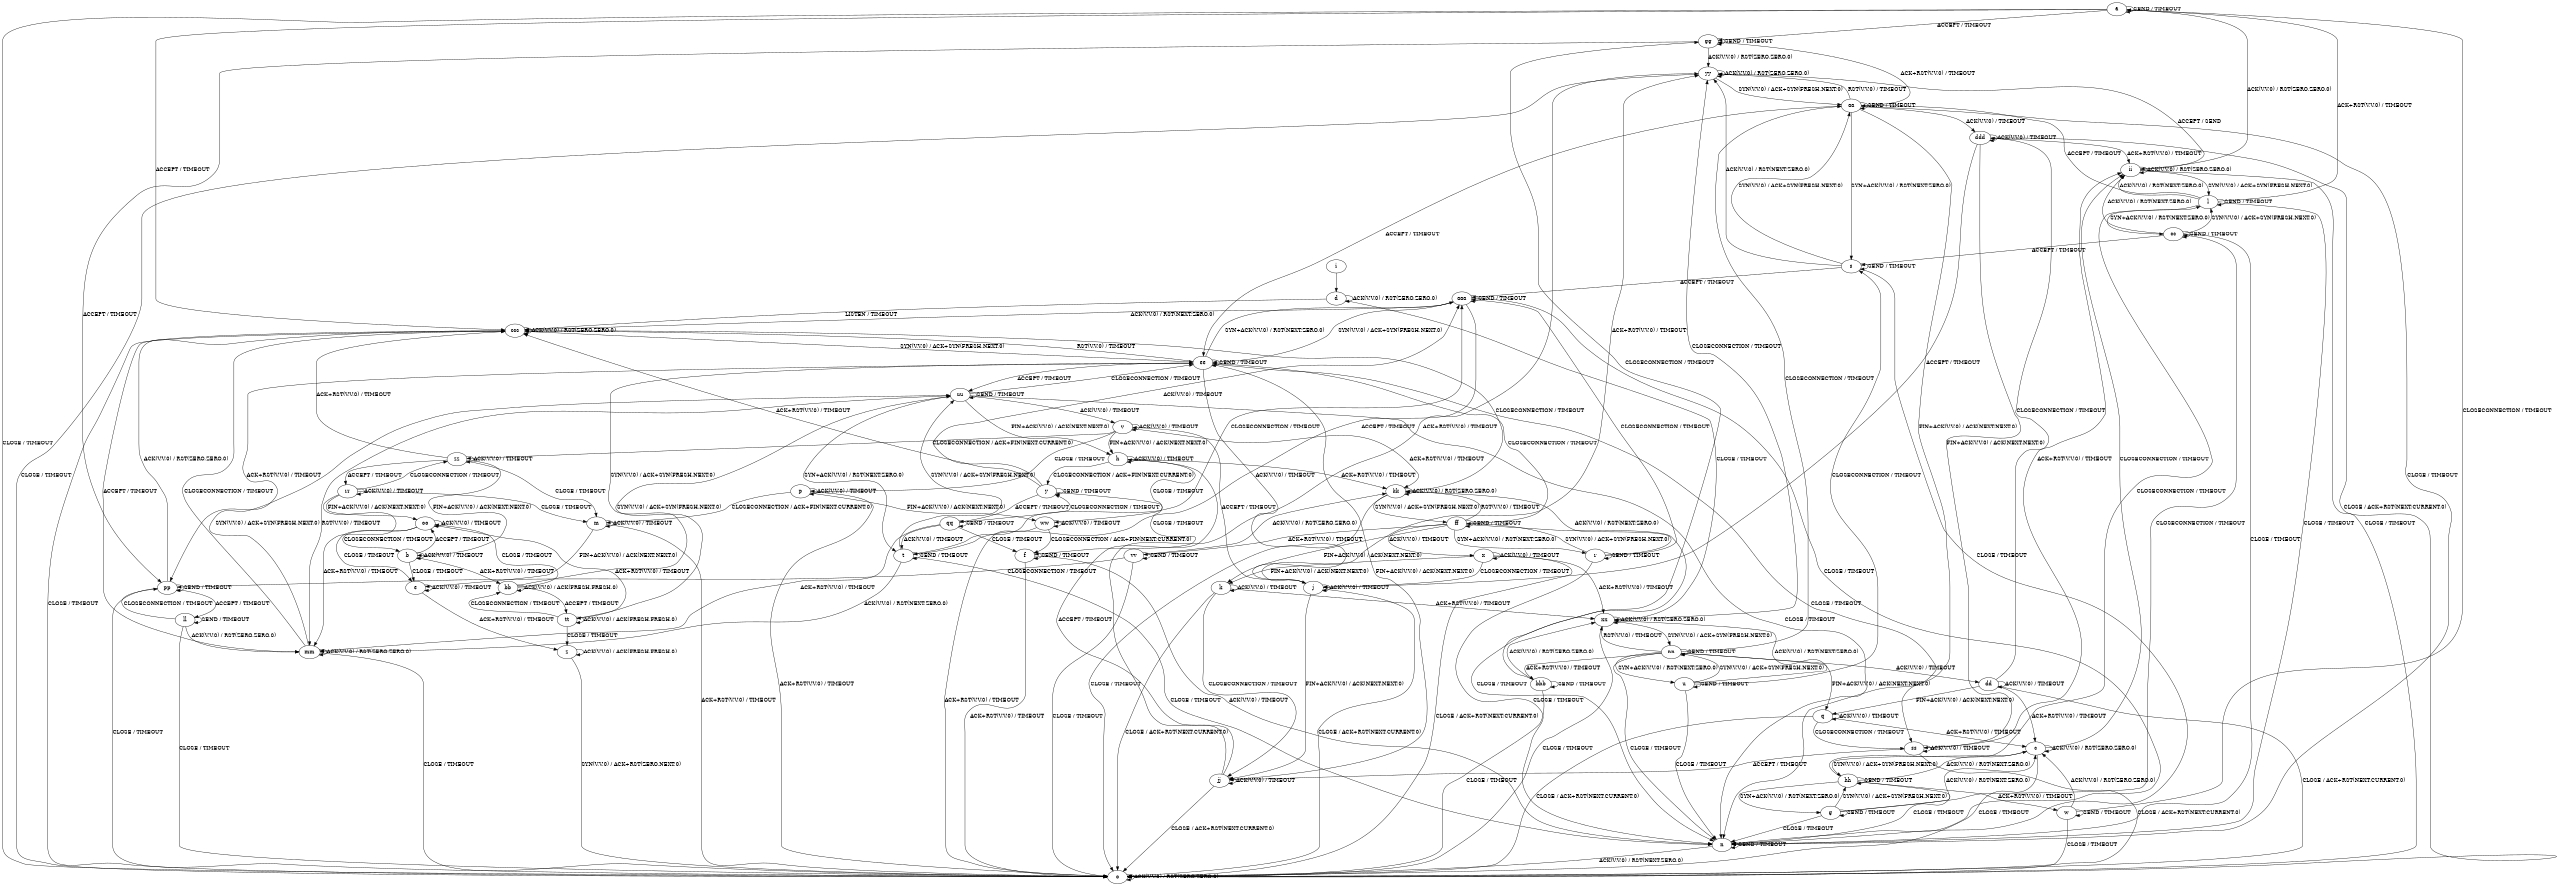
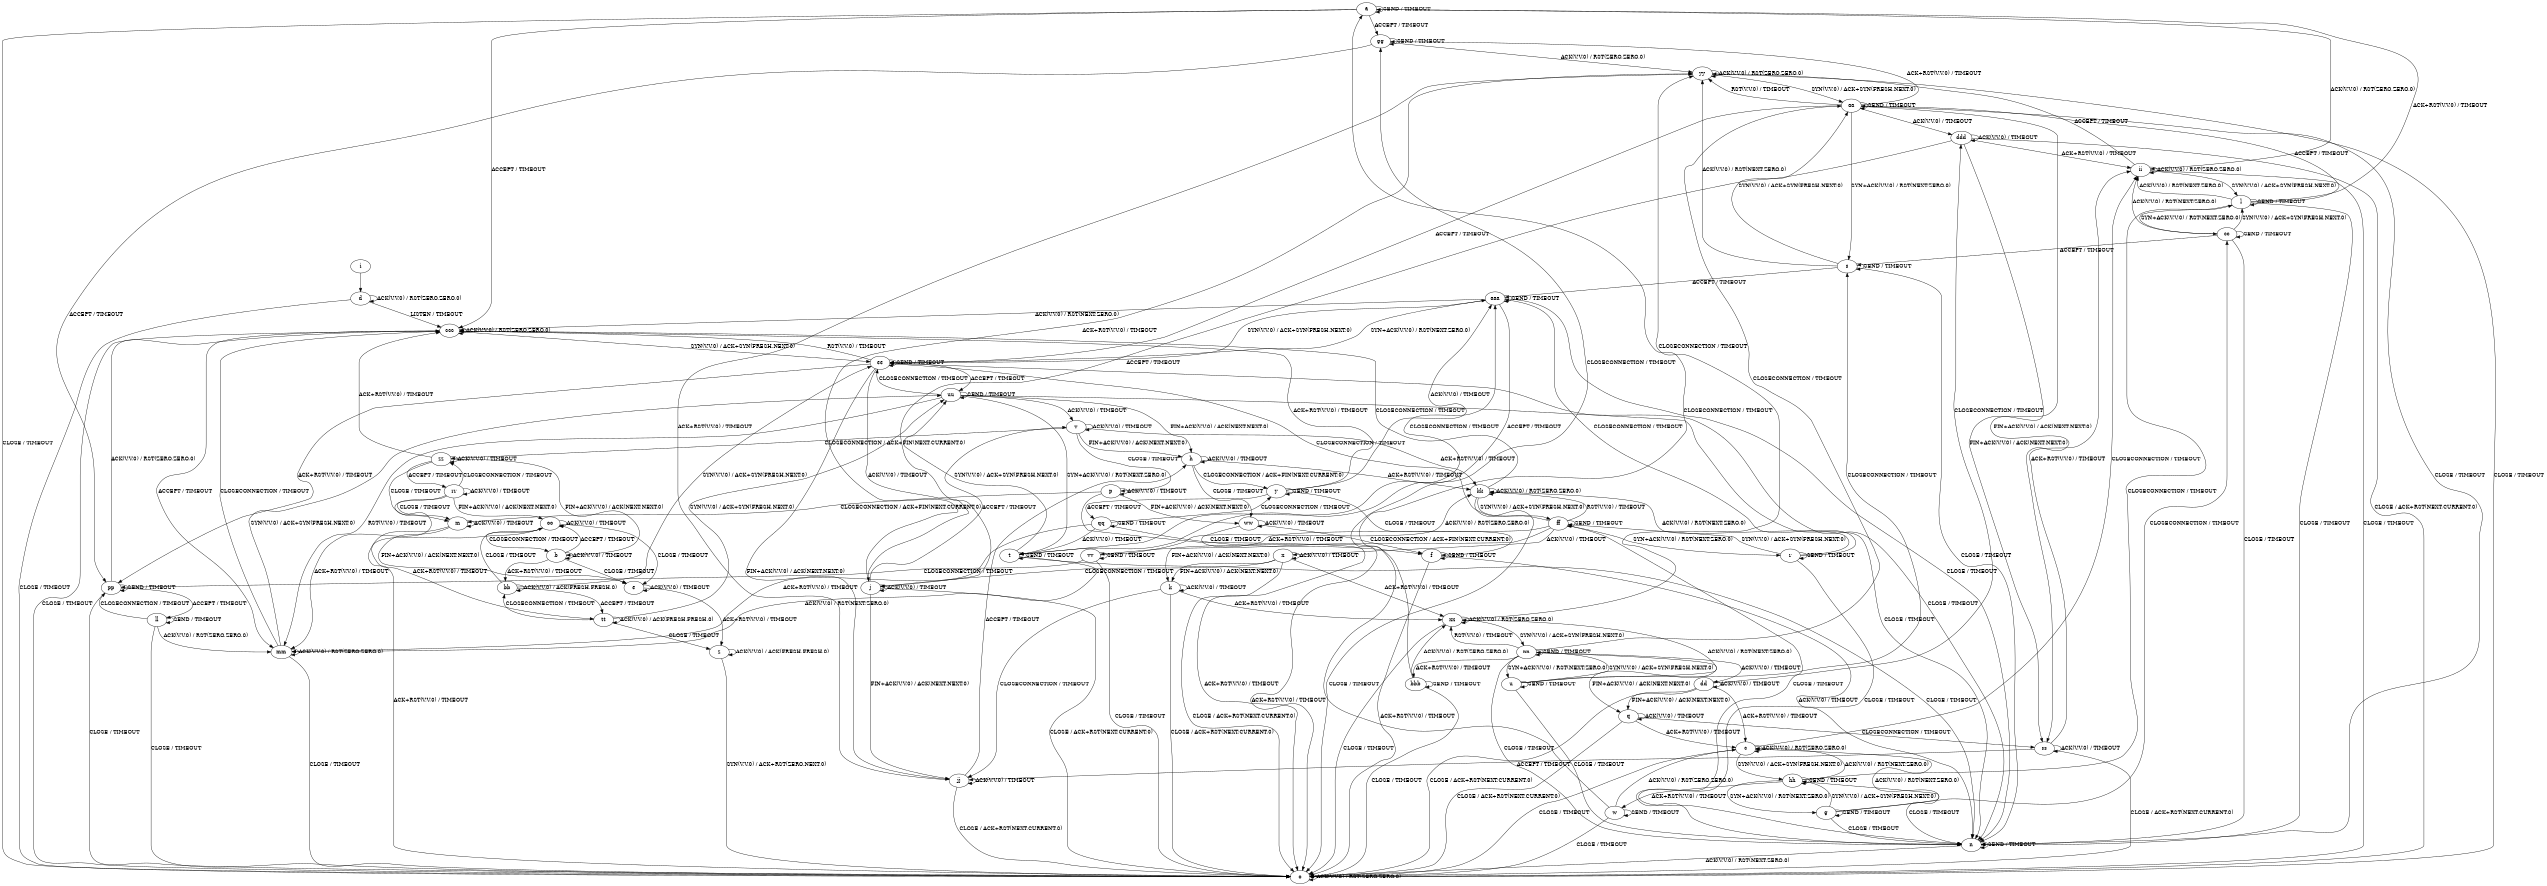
(2200, 122) -> (2101, 122)
(1649, 397) -> (20, 844)
